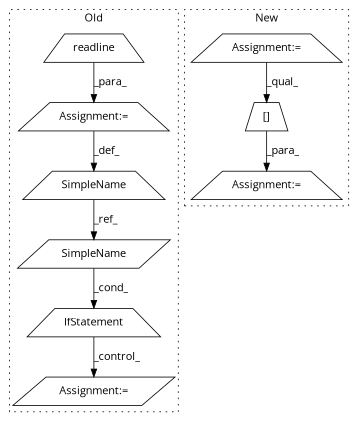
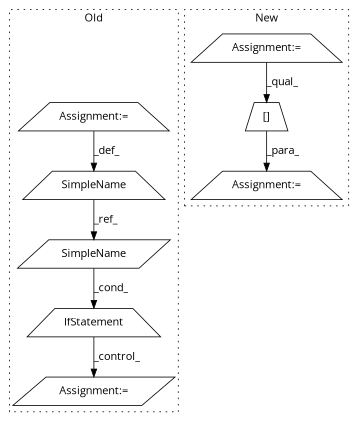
(94, 48) -> none
